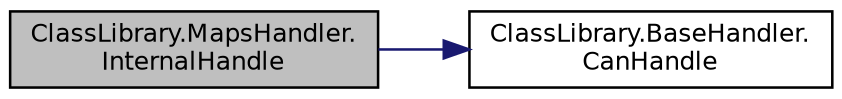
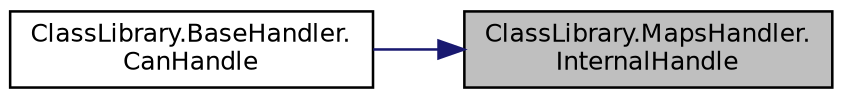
(411, 49) -> (406, 49)
